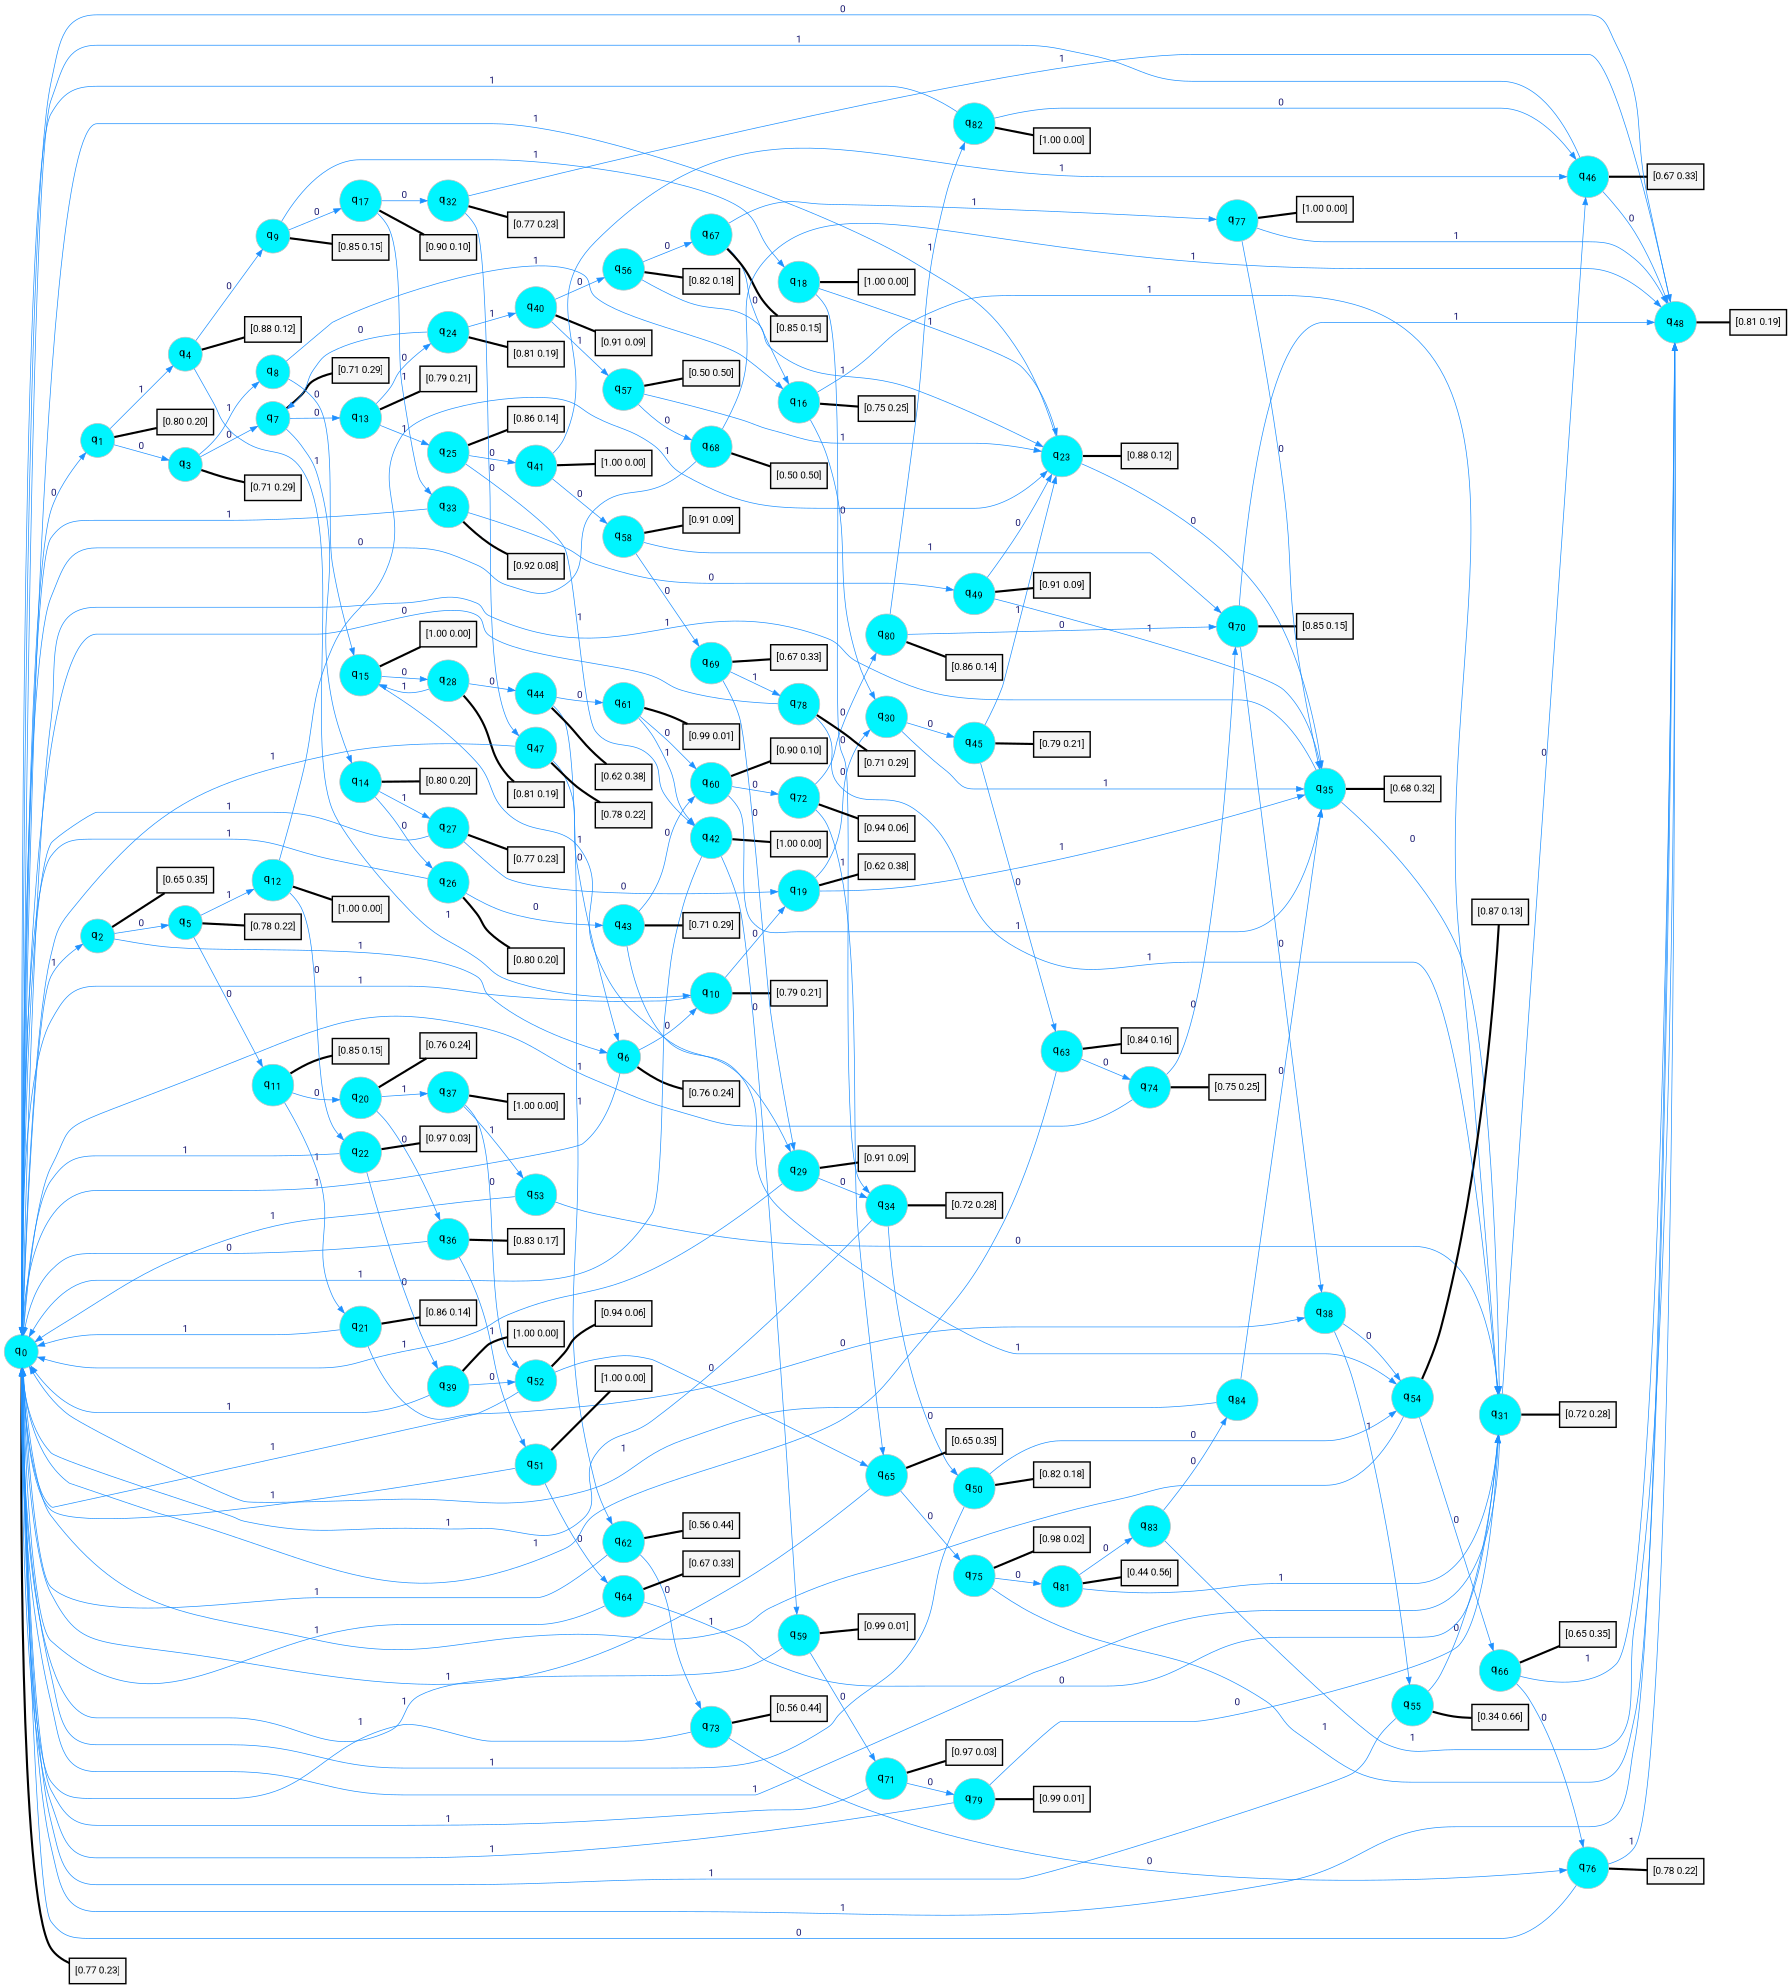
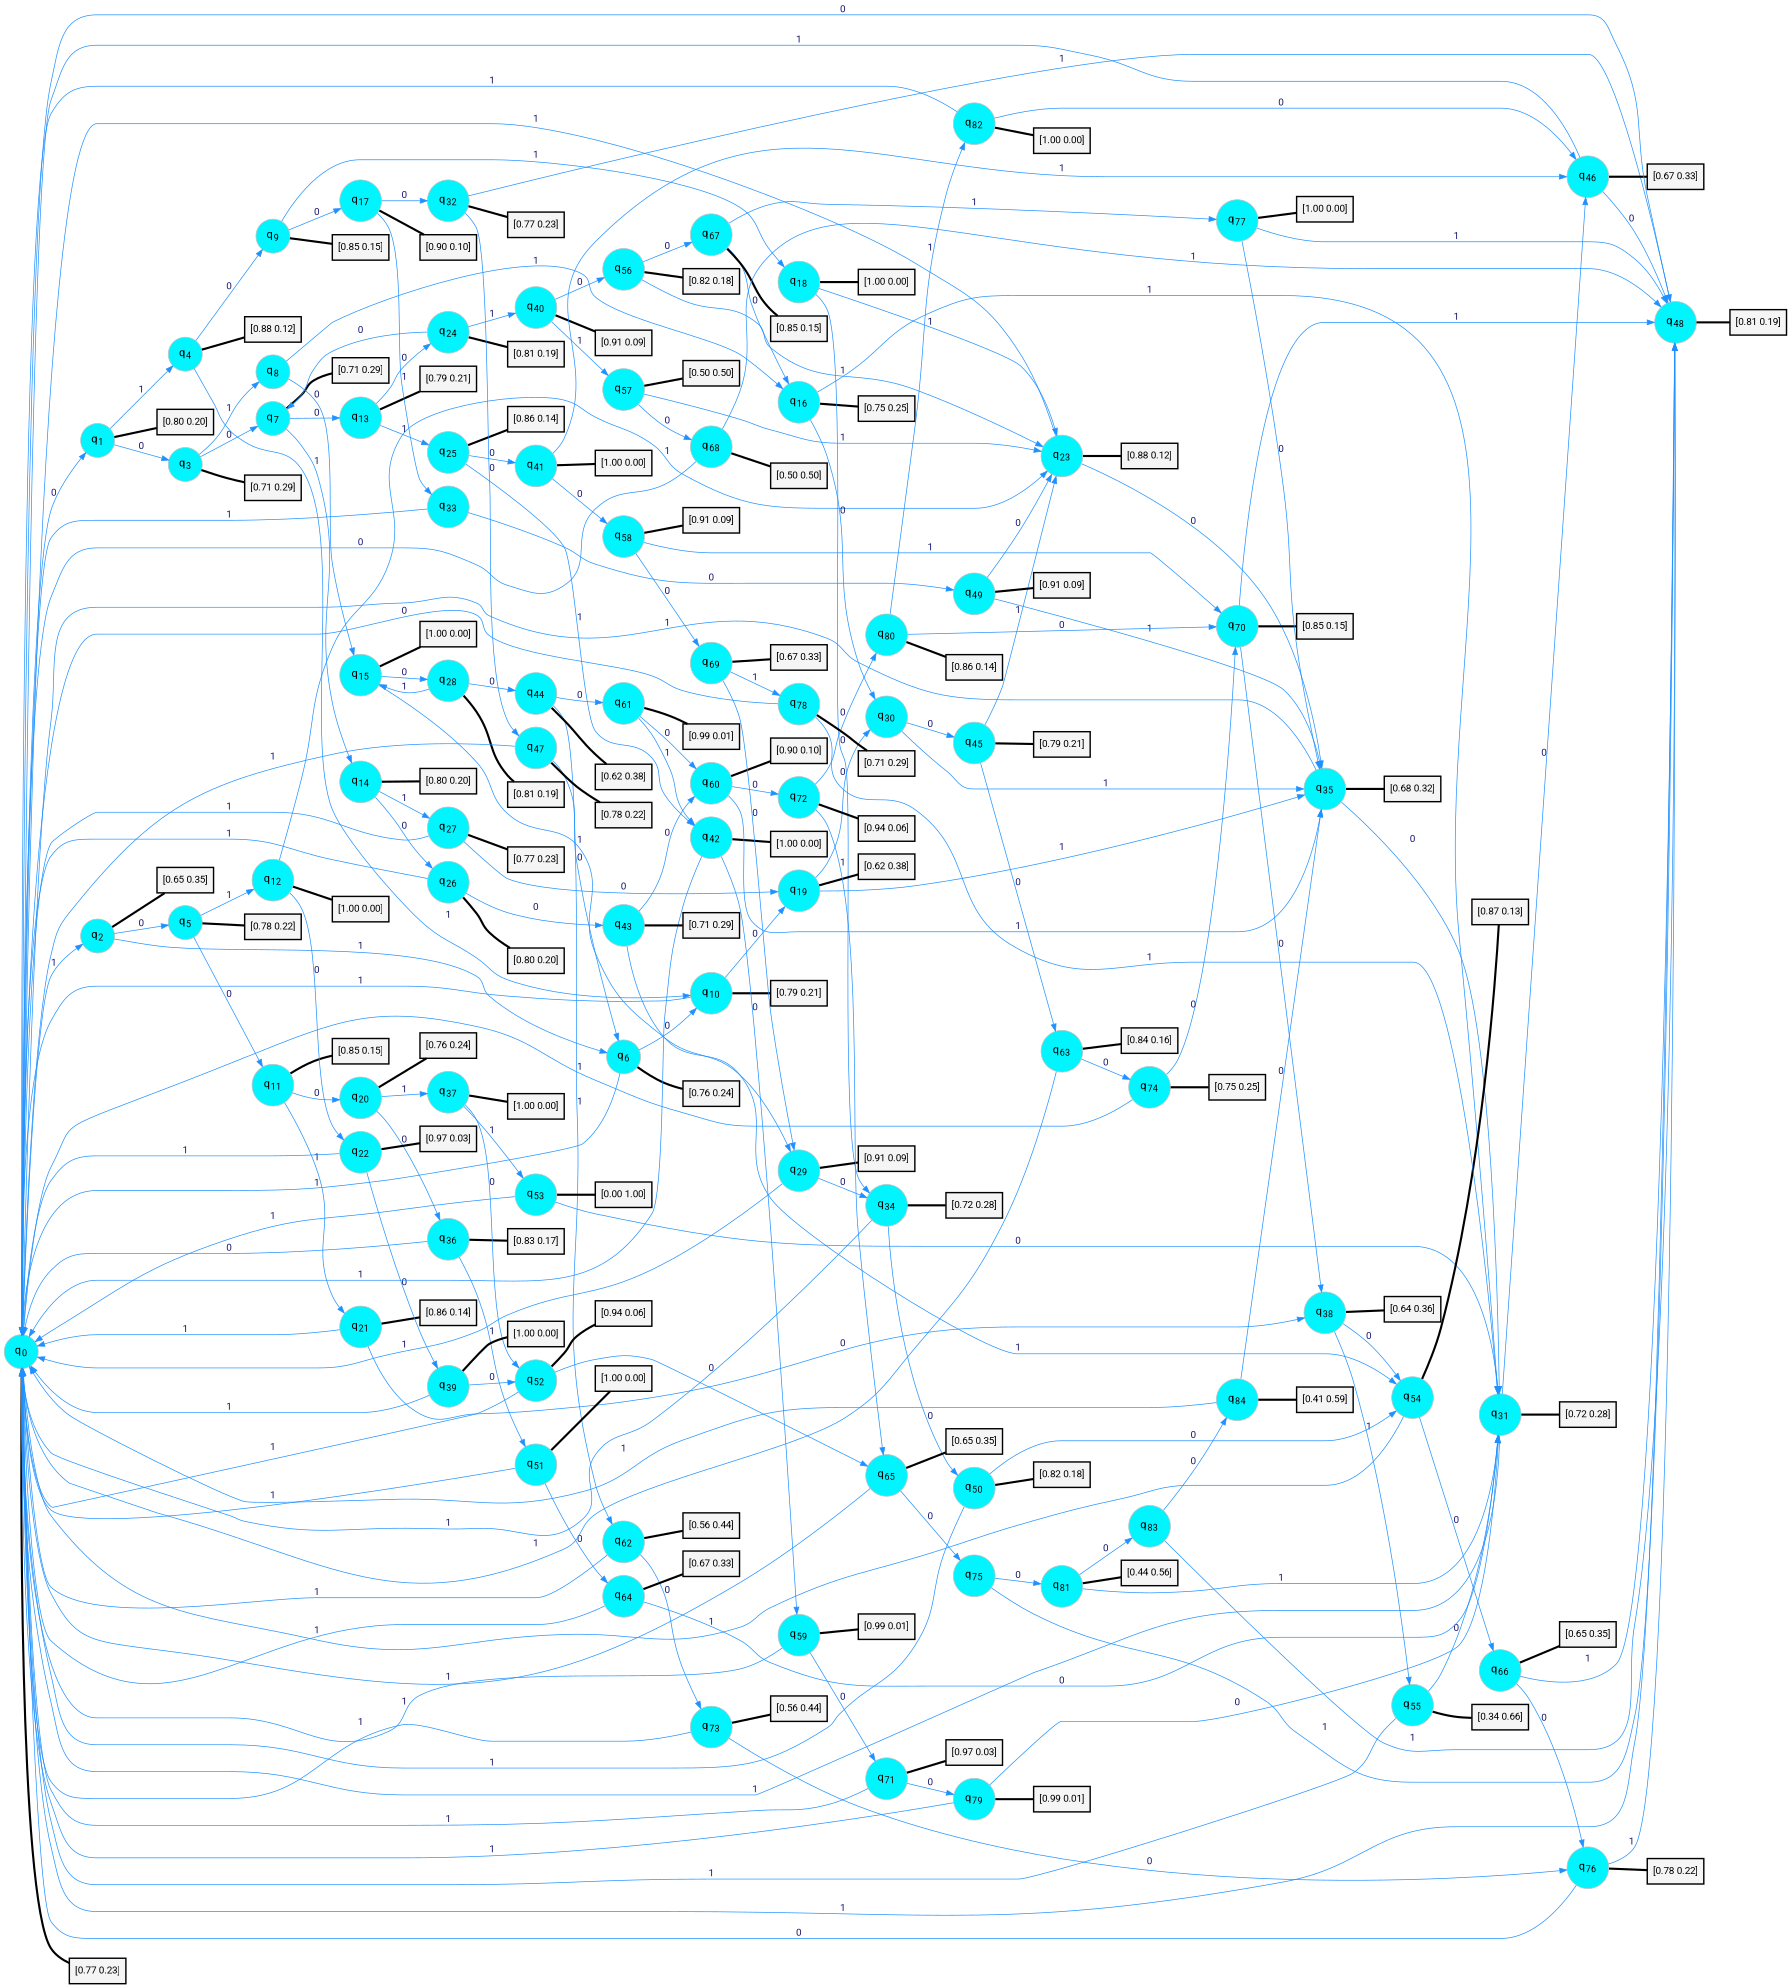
(536, 566) -> none
none -> (624, 1195)
none -> (1413, 1309)
none -> (1325, 1400)
(1062, 1540) -> none
